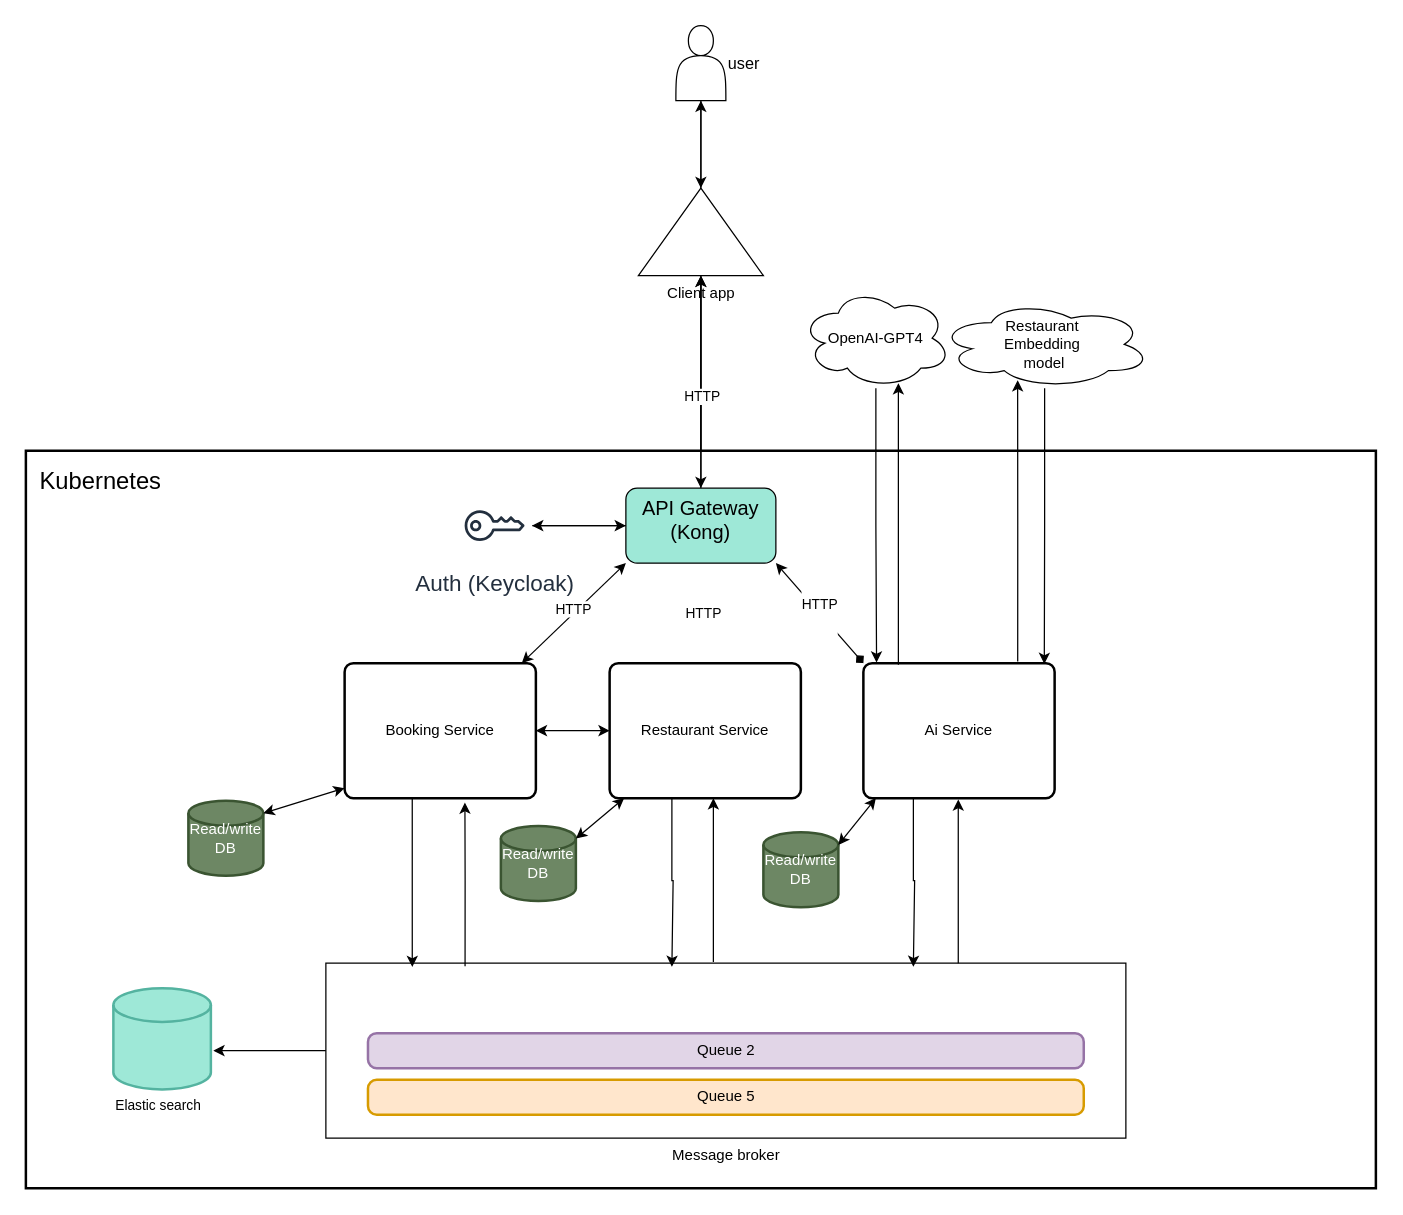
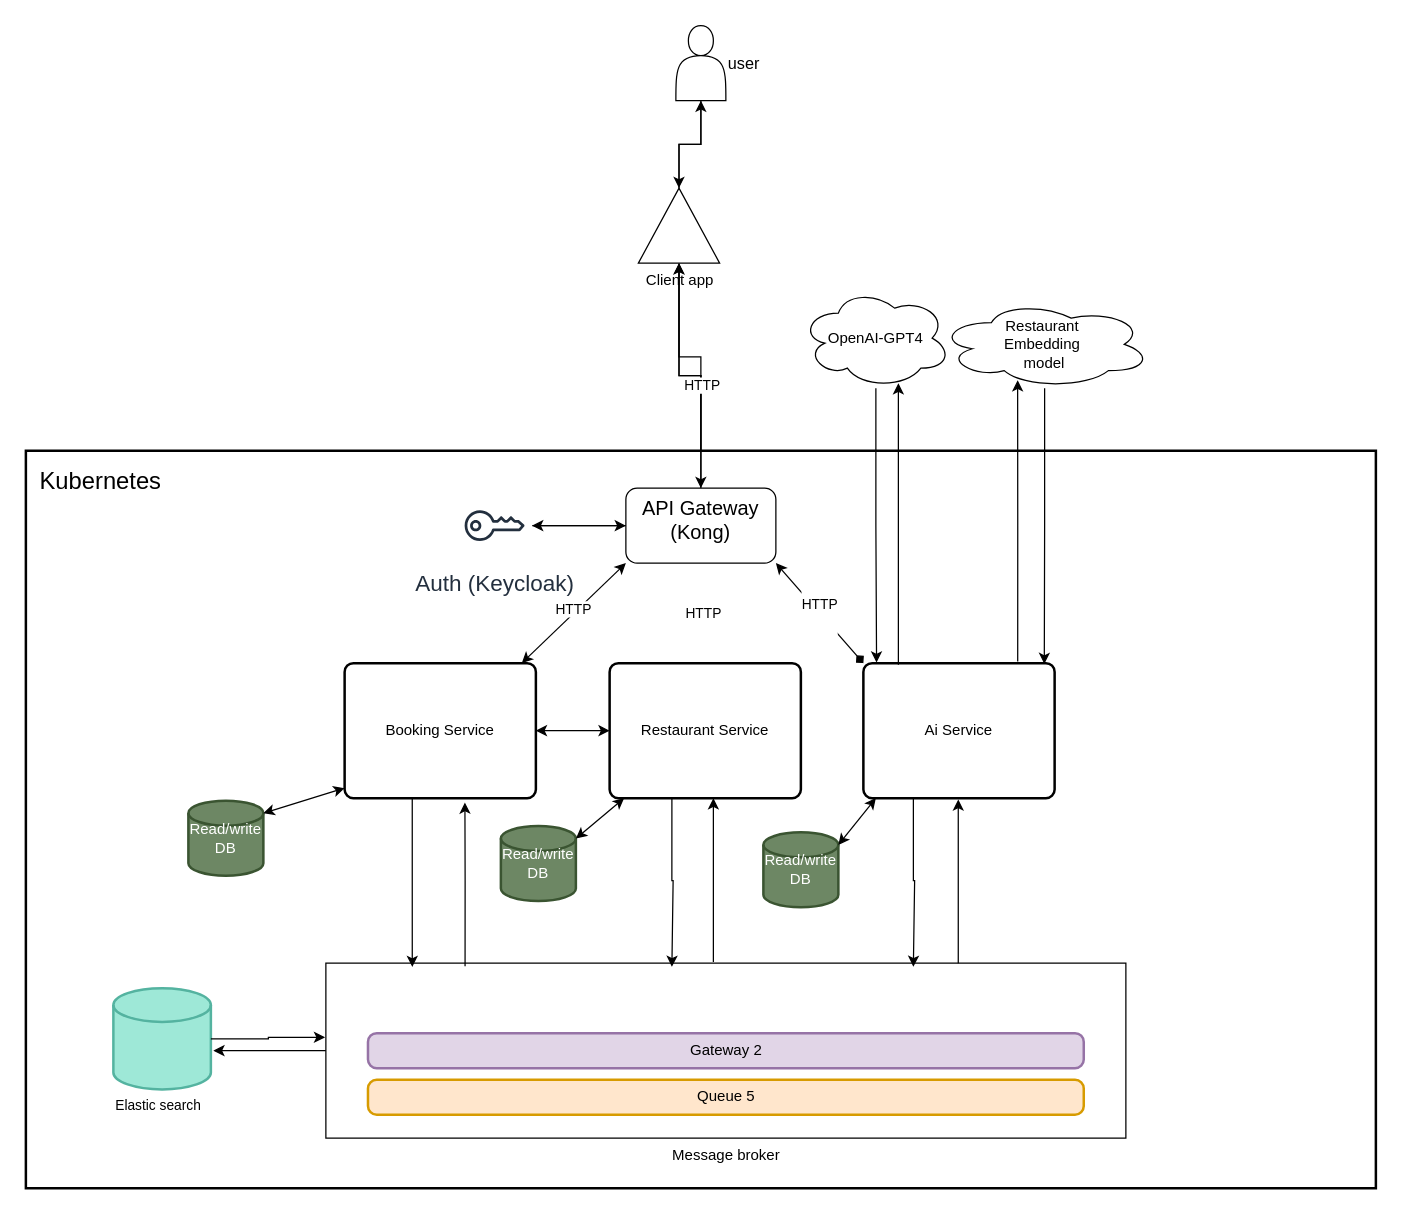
(701, 232) -> (679, 226)
(701, 526) -> (701, 526)
none -> (264, 1039)
(726, 1051) -> (726, 1051)
